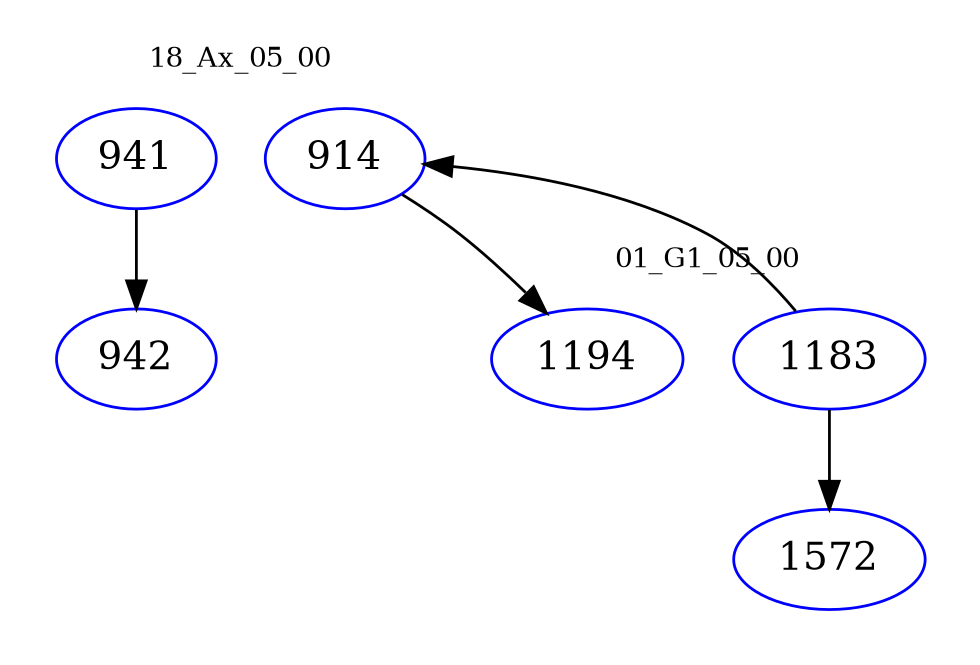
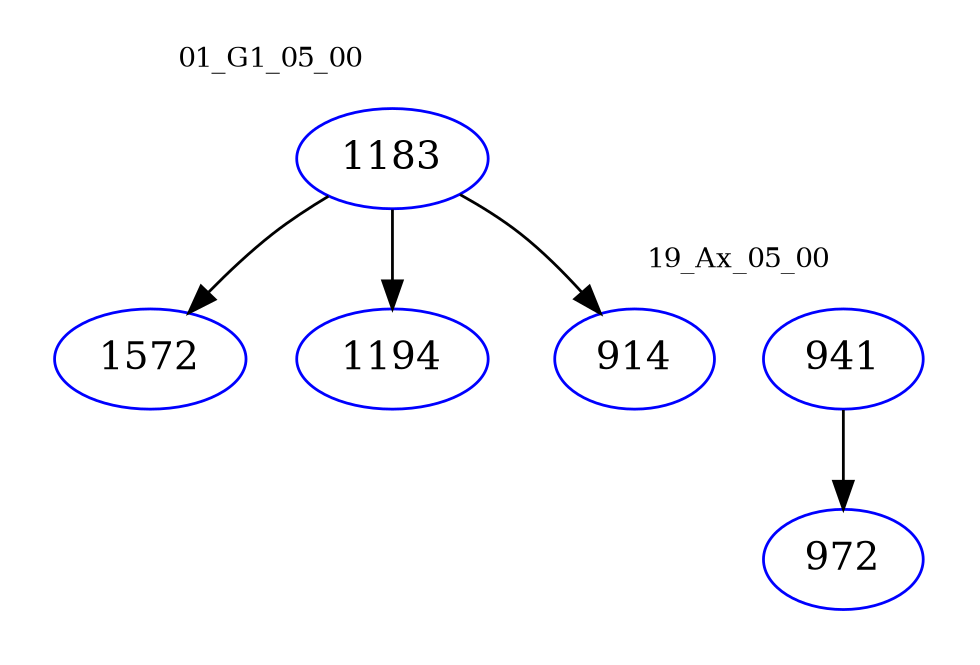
(241, 60) -> (739, 260)
(488, 258) -> (392, 245)
(136, 359) -> (843, 559)
